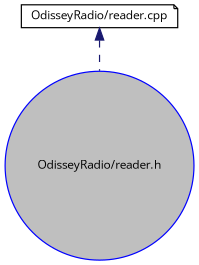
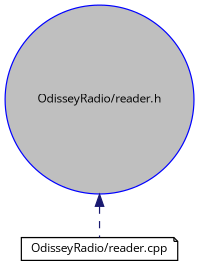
(100, 56) -> (100, 222)
